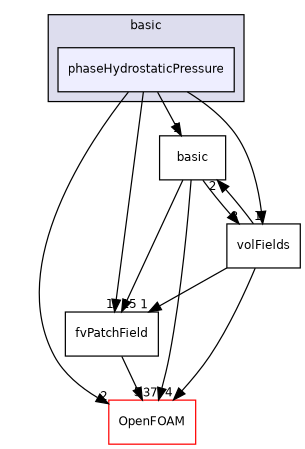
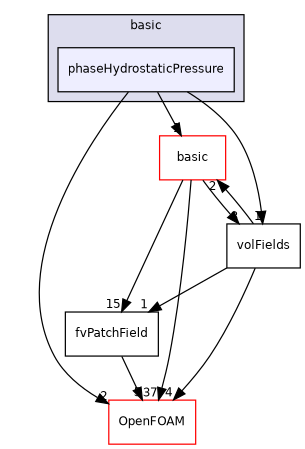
(193, 158) -> (193, 158)
(130, 196) -> none
